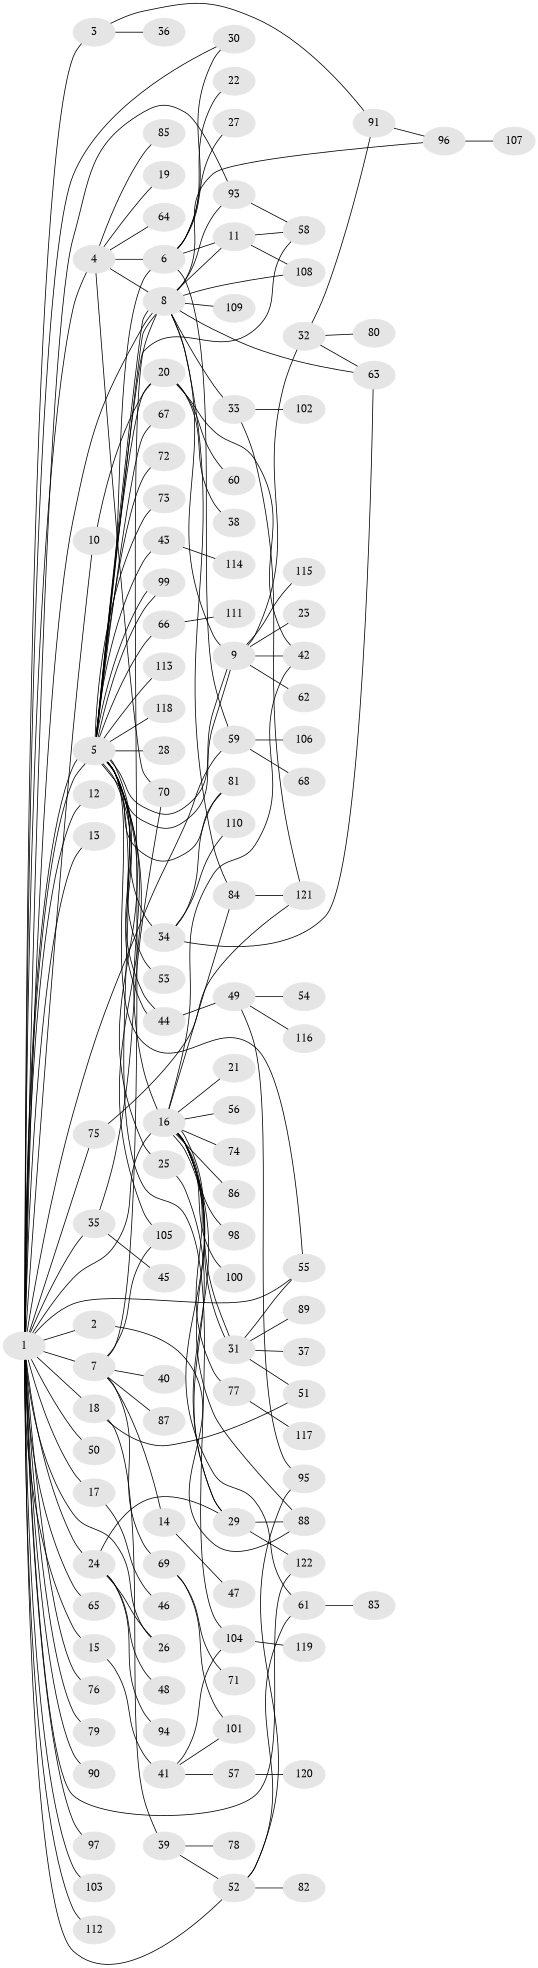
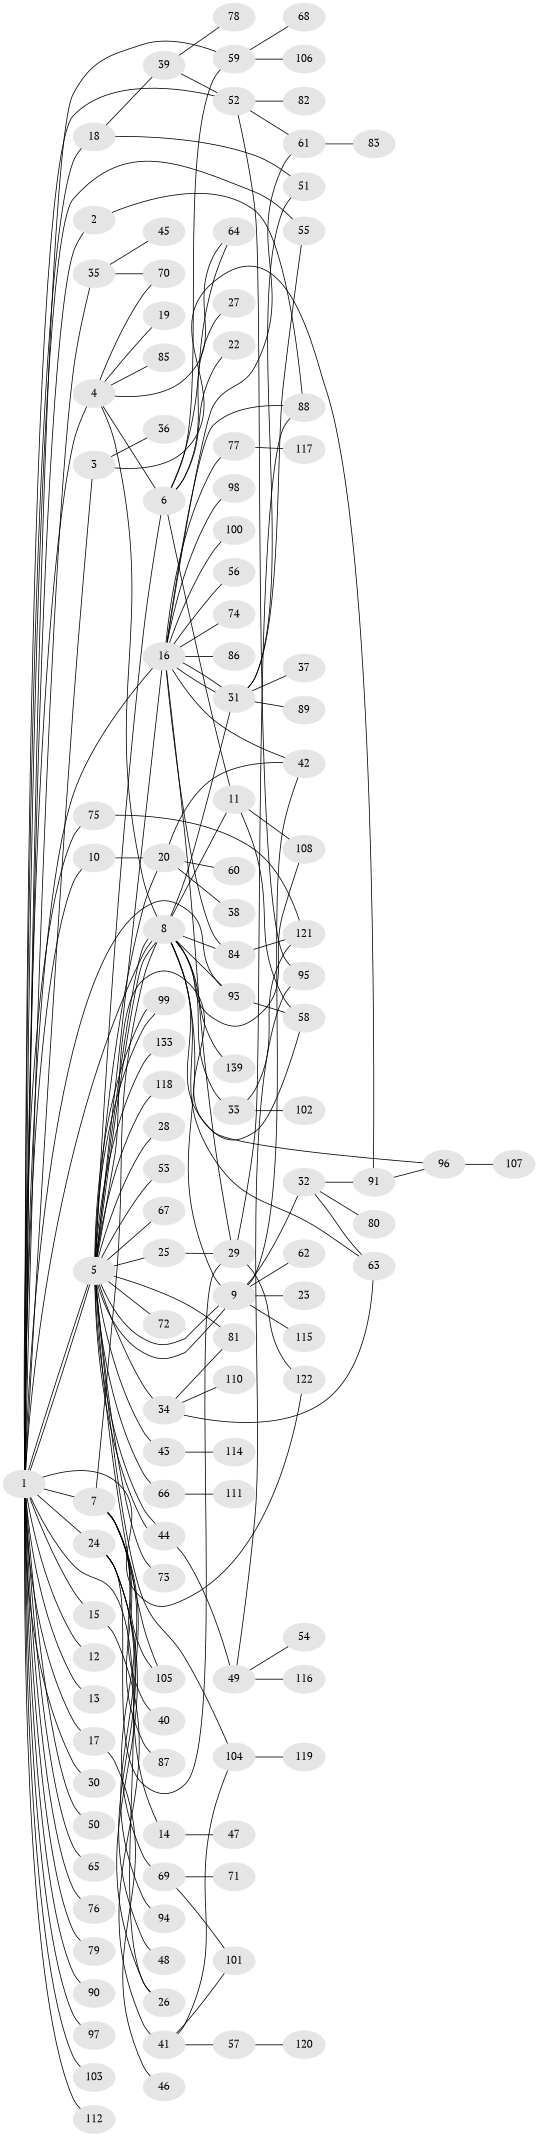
(198, 118) -> (199, 366)
(234, 308) -> (234, 1069)
(164, 667) -> (164, 1043)
none -> (203, 815)
(163, 1052) -> none
(234, 1068) -> none
